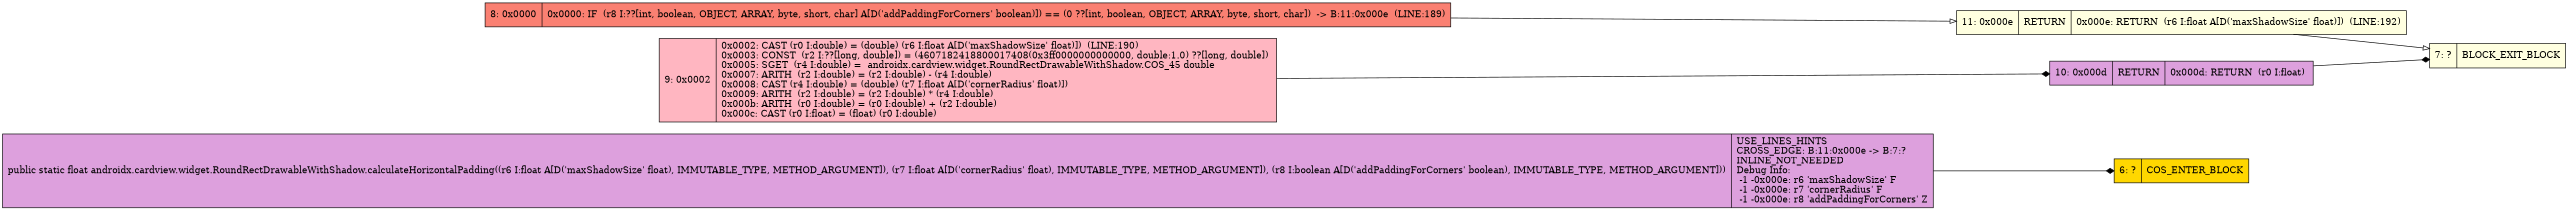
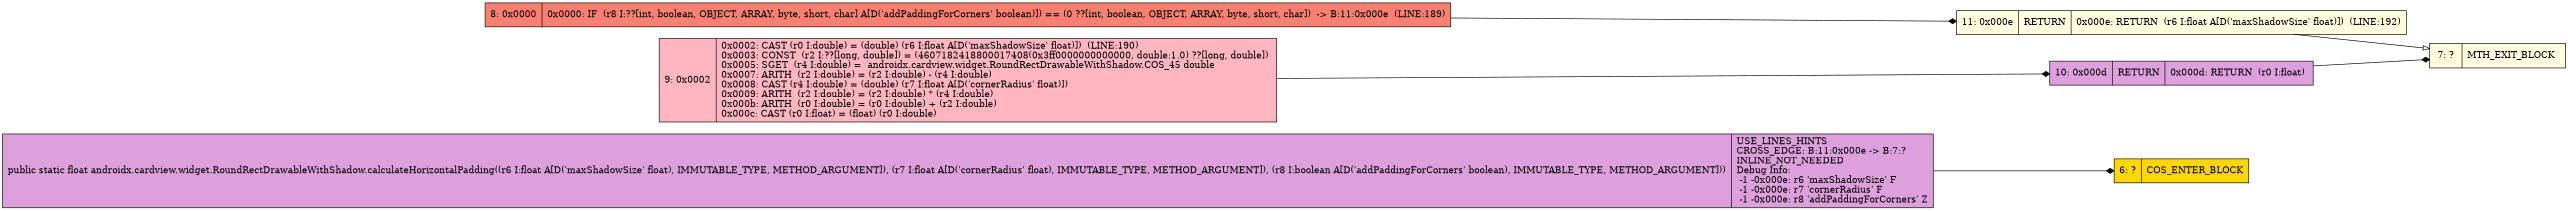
(1700, 20) -> (1700, 20)
(2511, 55) -> (2511, 55)
